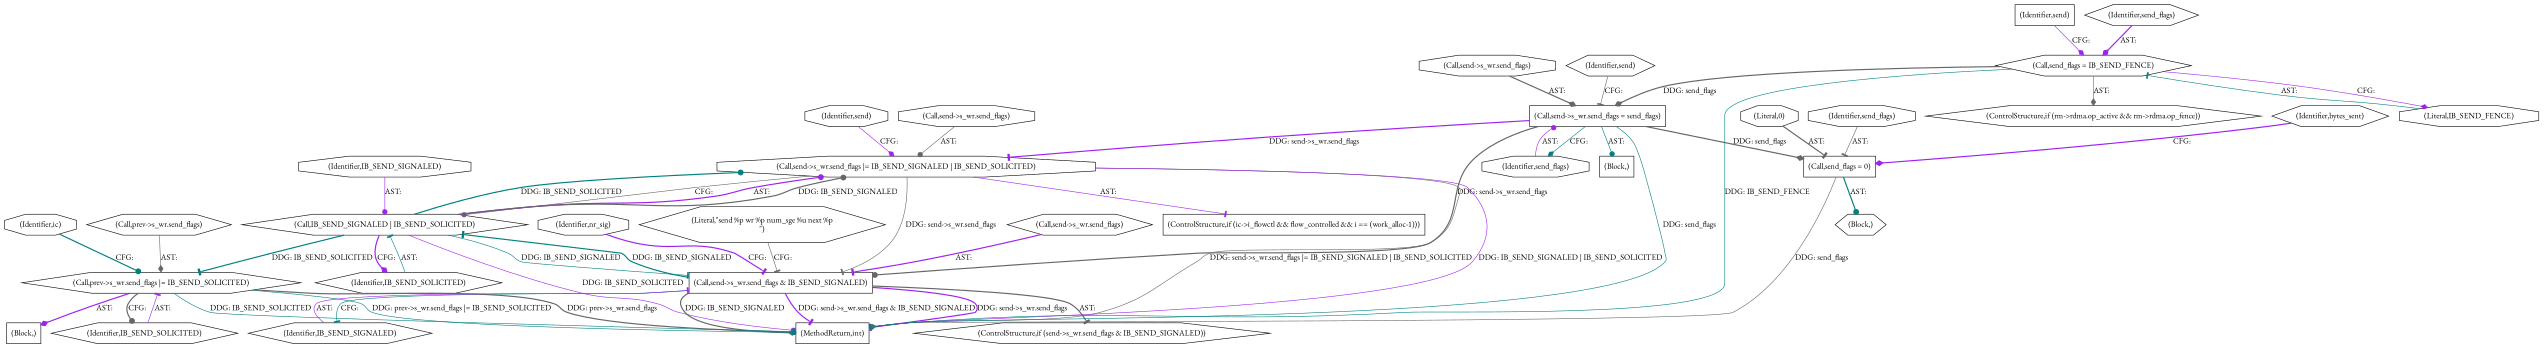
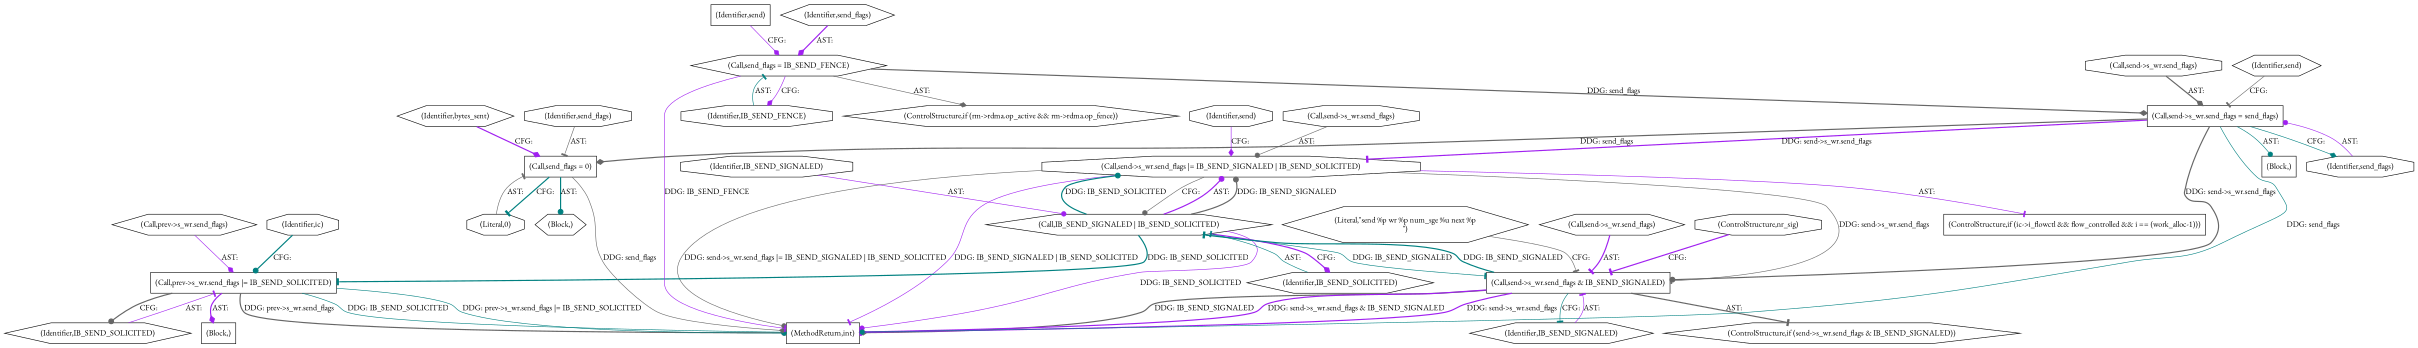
(2469, 116) -> (757, 116)
(1803, 140) -> (504, 192)
none -> (529, 195)
(583, 225) -> (1758, 225)
(160, 250) -> (211, 251)
(161, 283) -> (244, 283)
(1533, 311) -> (665, 221)
